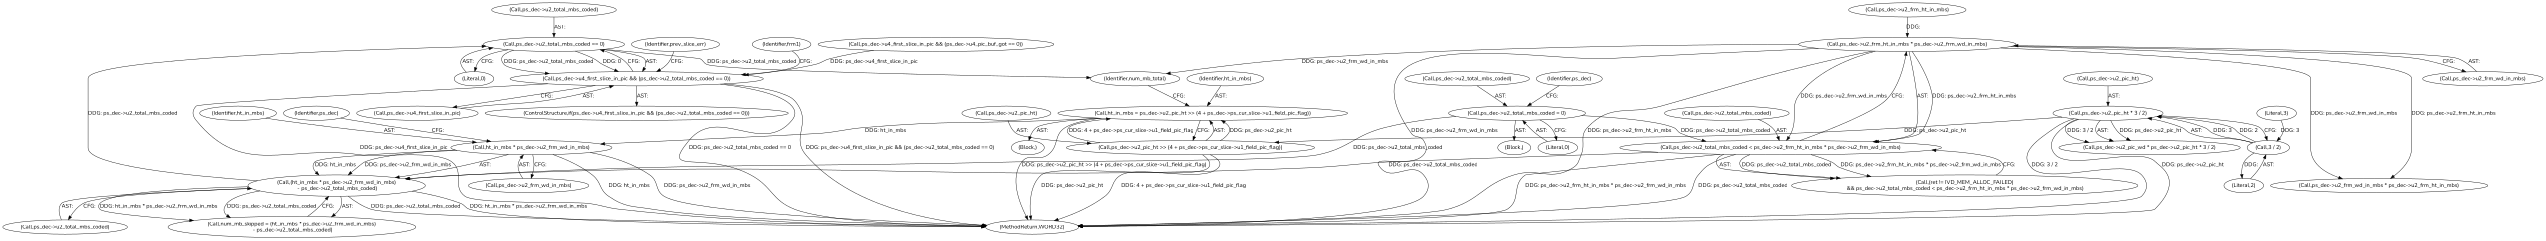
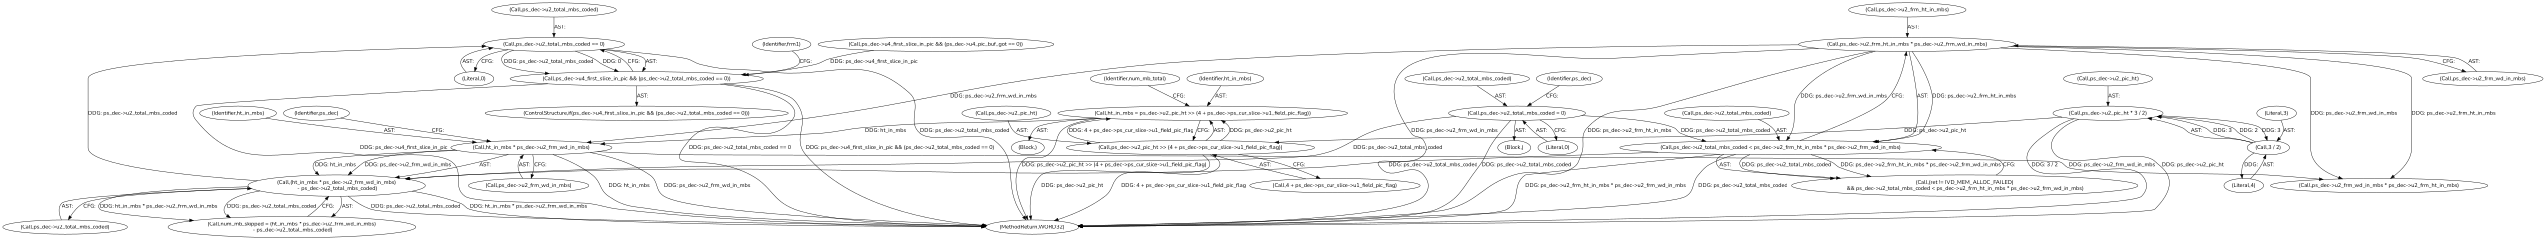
(1914, 27) -> (1914, 27)
(675, 44) -> none
(1484, 50) -> (1192, 61)
(844, 72) -> (860, 70)
(417, 113) -> none
(2271, 130) -> (2271, 130)
(2290, 130) -> (2290, 130)
(2150, 148) -> none
none -> (1460, 157)
none -> (1335, 186)
(2244, 186) -> (2244, 186)
none -> (1319, 222)
